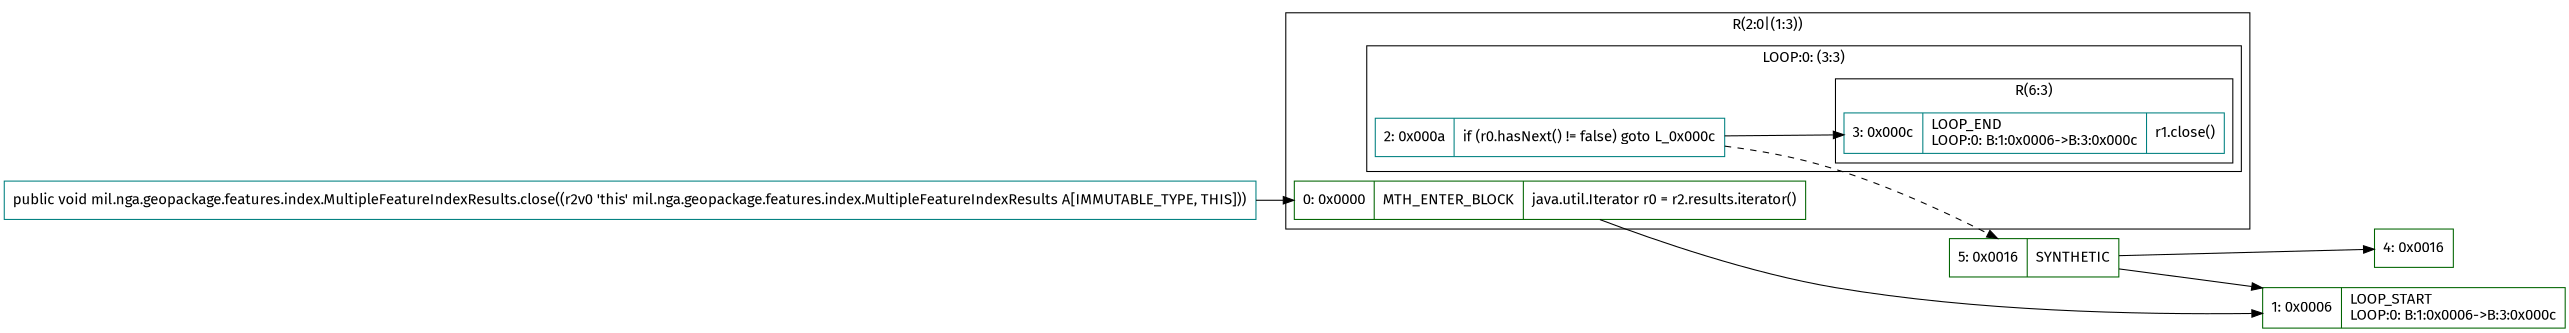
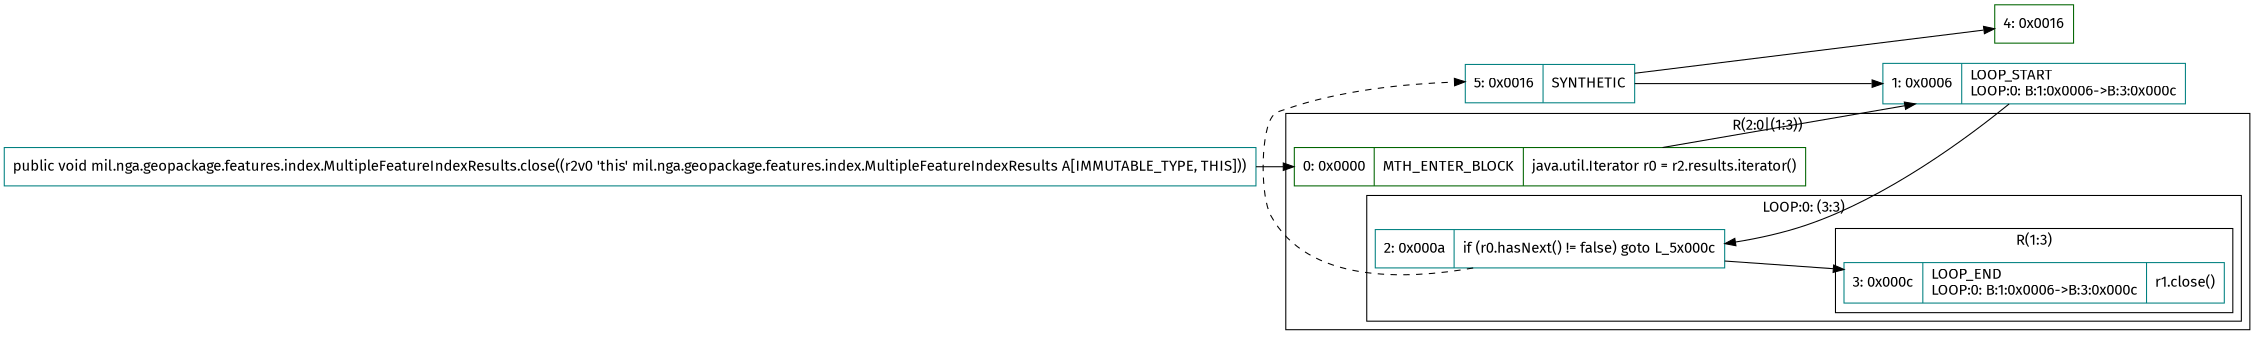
(2034, 91) -> (2034, 241)
(1589, 137) -> (1589, 248)
none -> (1888, 187)
(2034, 258) -> (1550, 84)
(2414, 308) -> (2034, 84)
